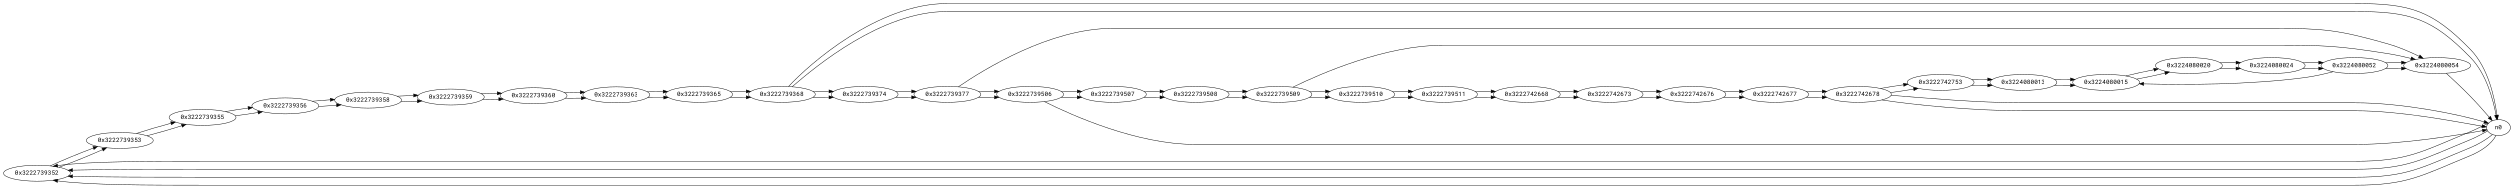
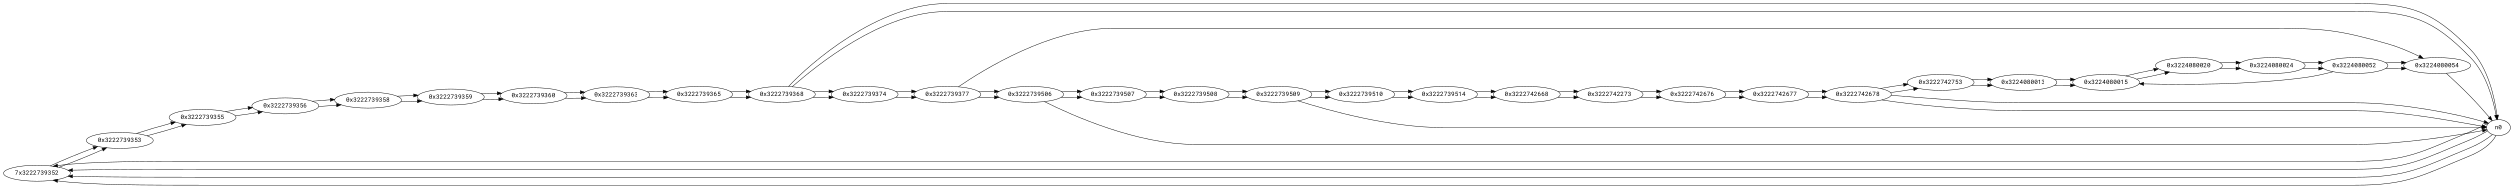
(1849, 45) -> (1889, 128)
(1444, 94) -> (1444, 94)
(1610, 94) -> (1610, 94)
(37, 173) -> (37, 173)
